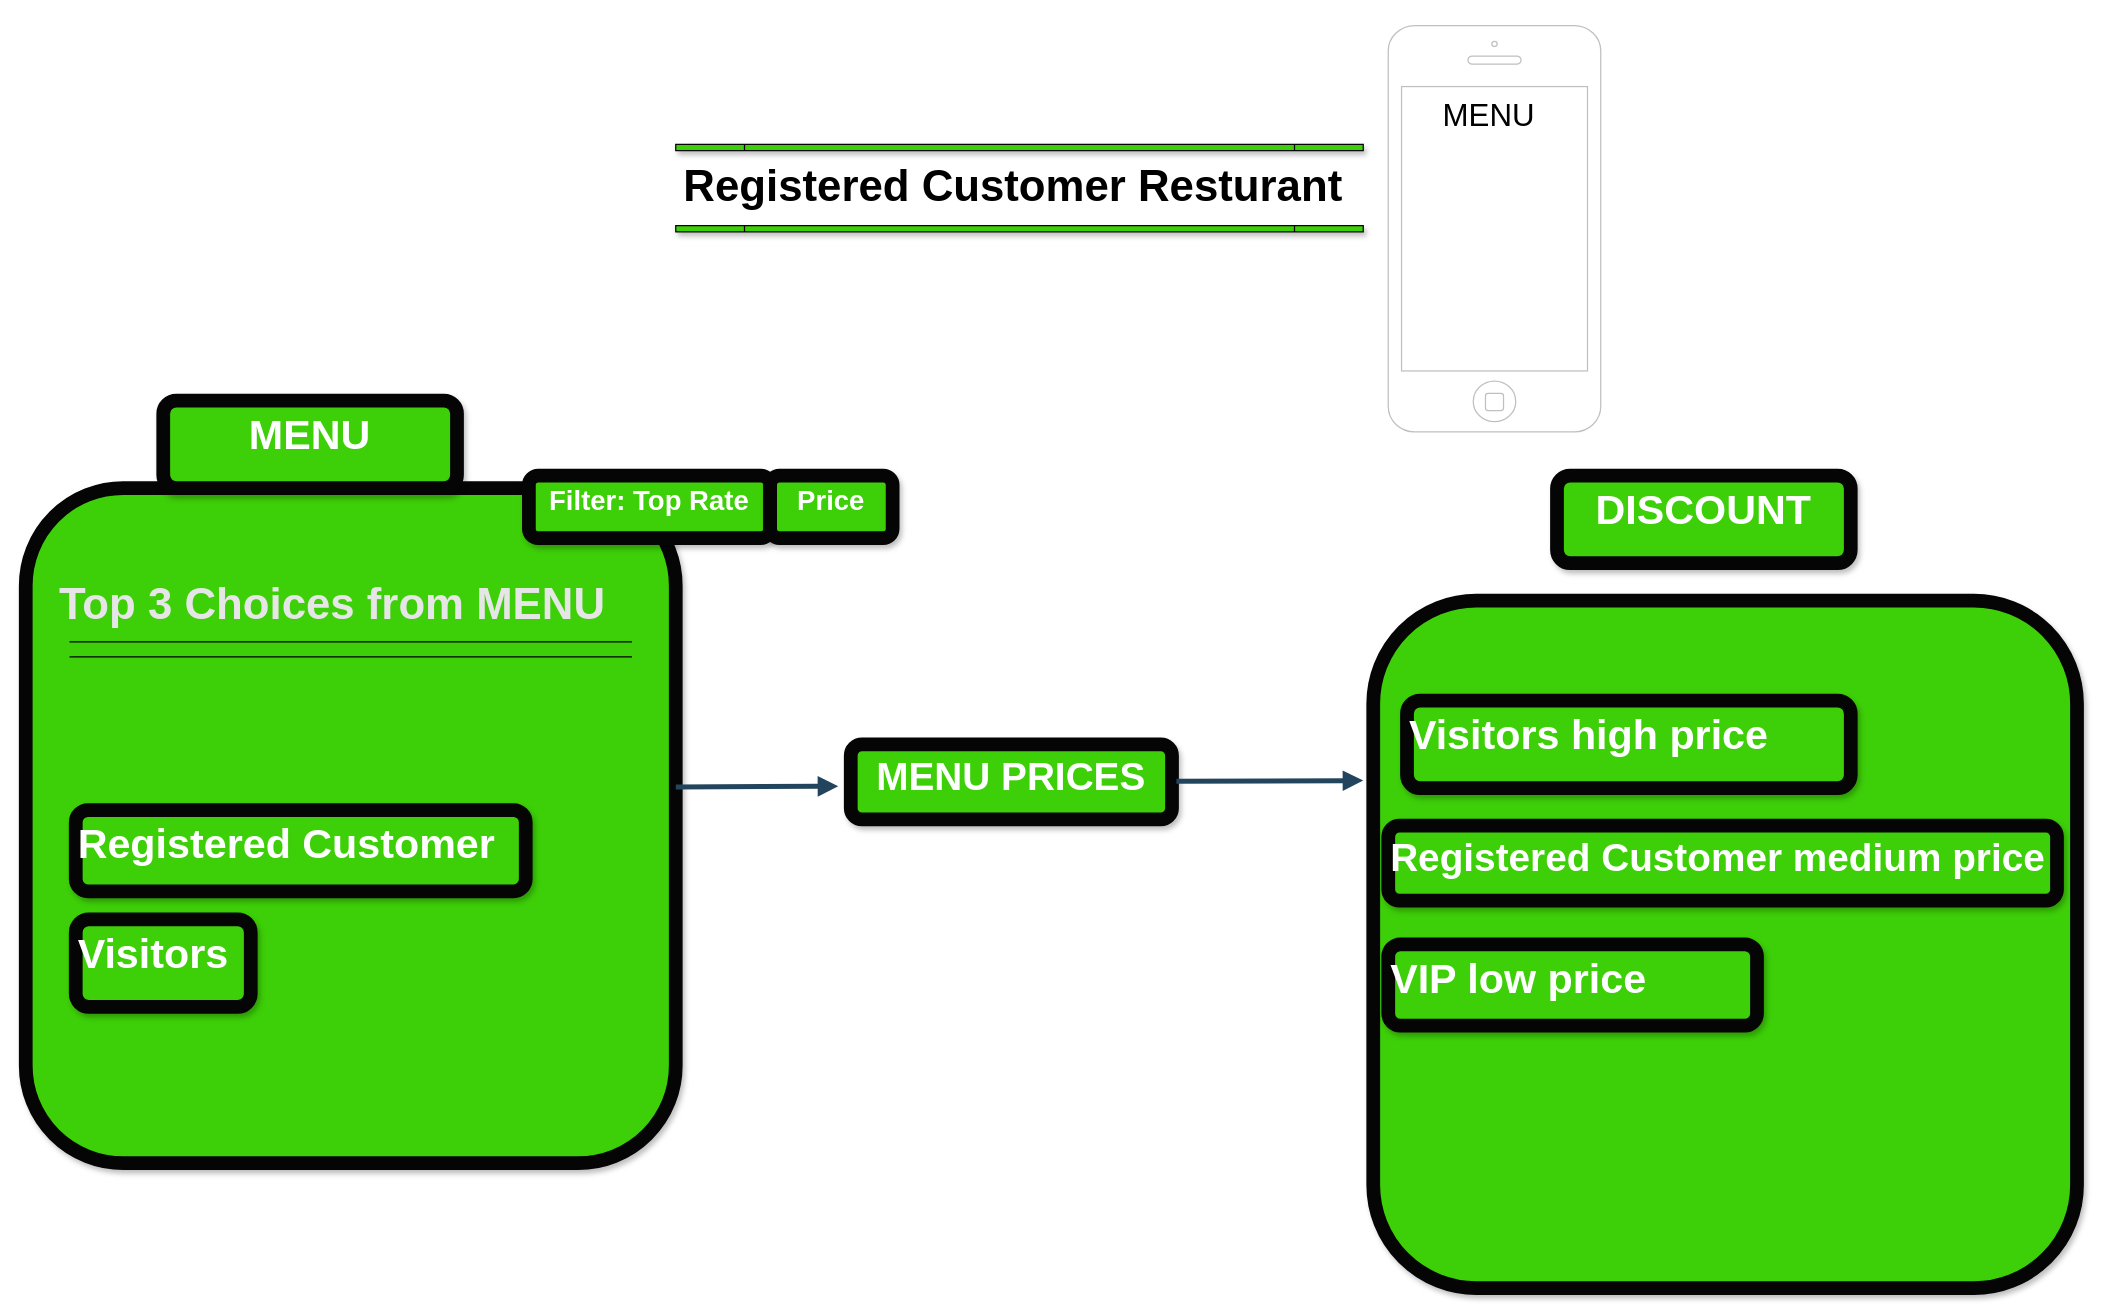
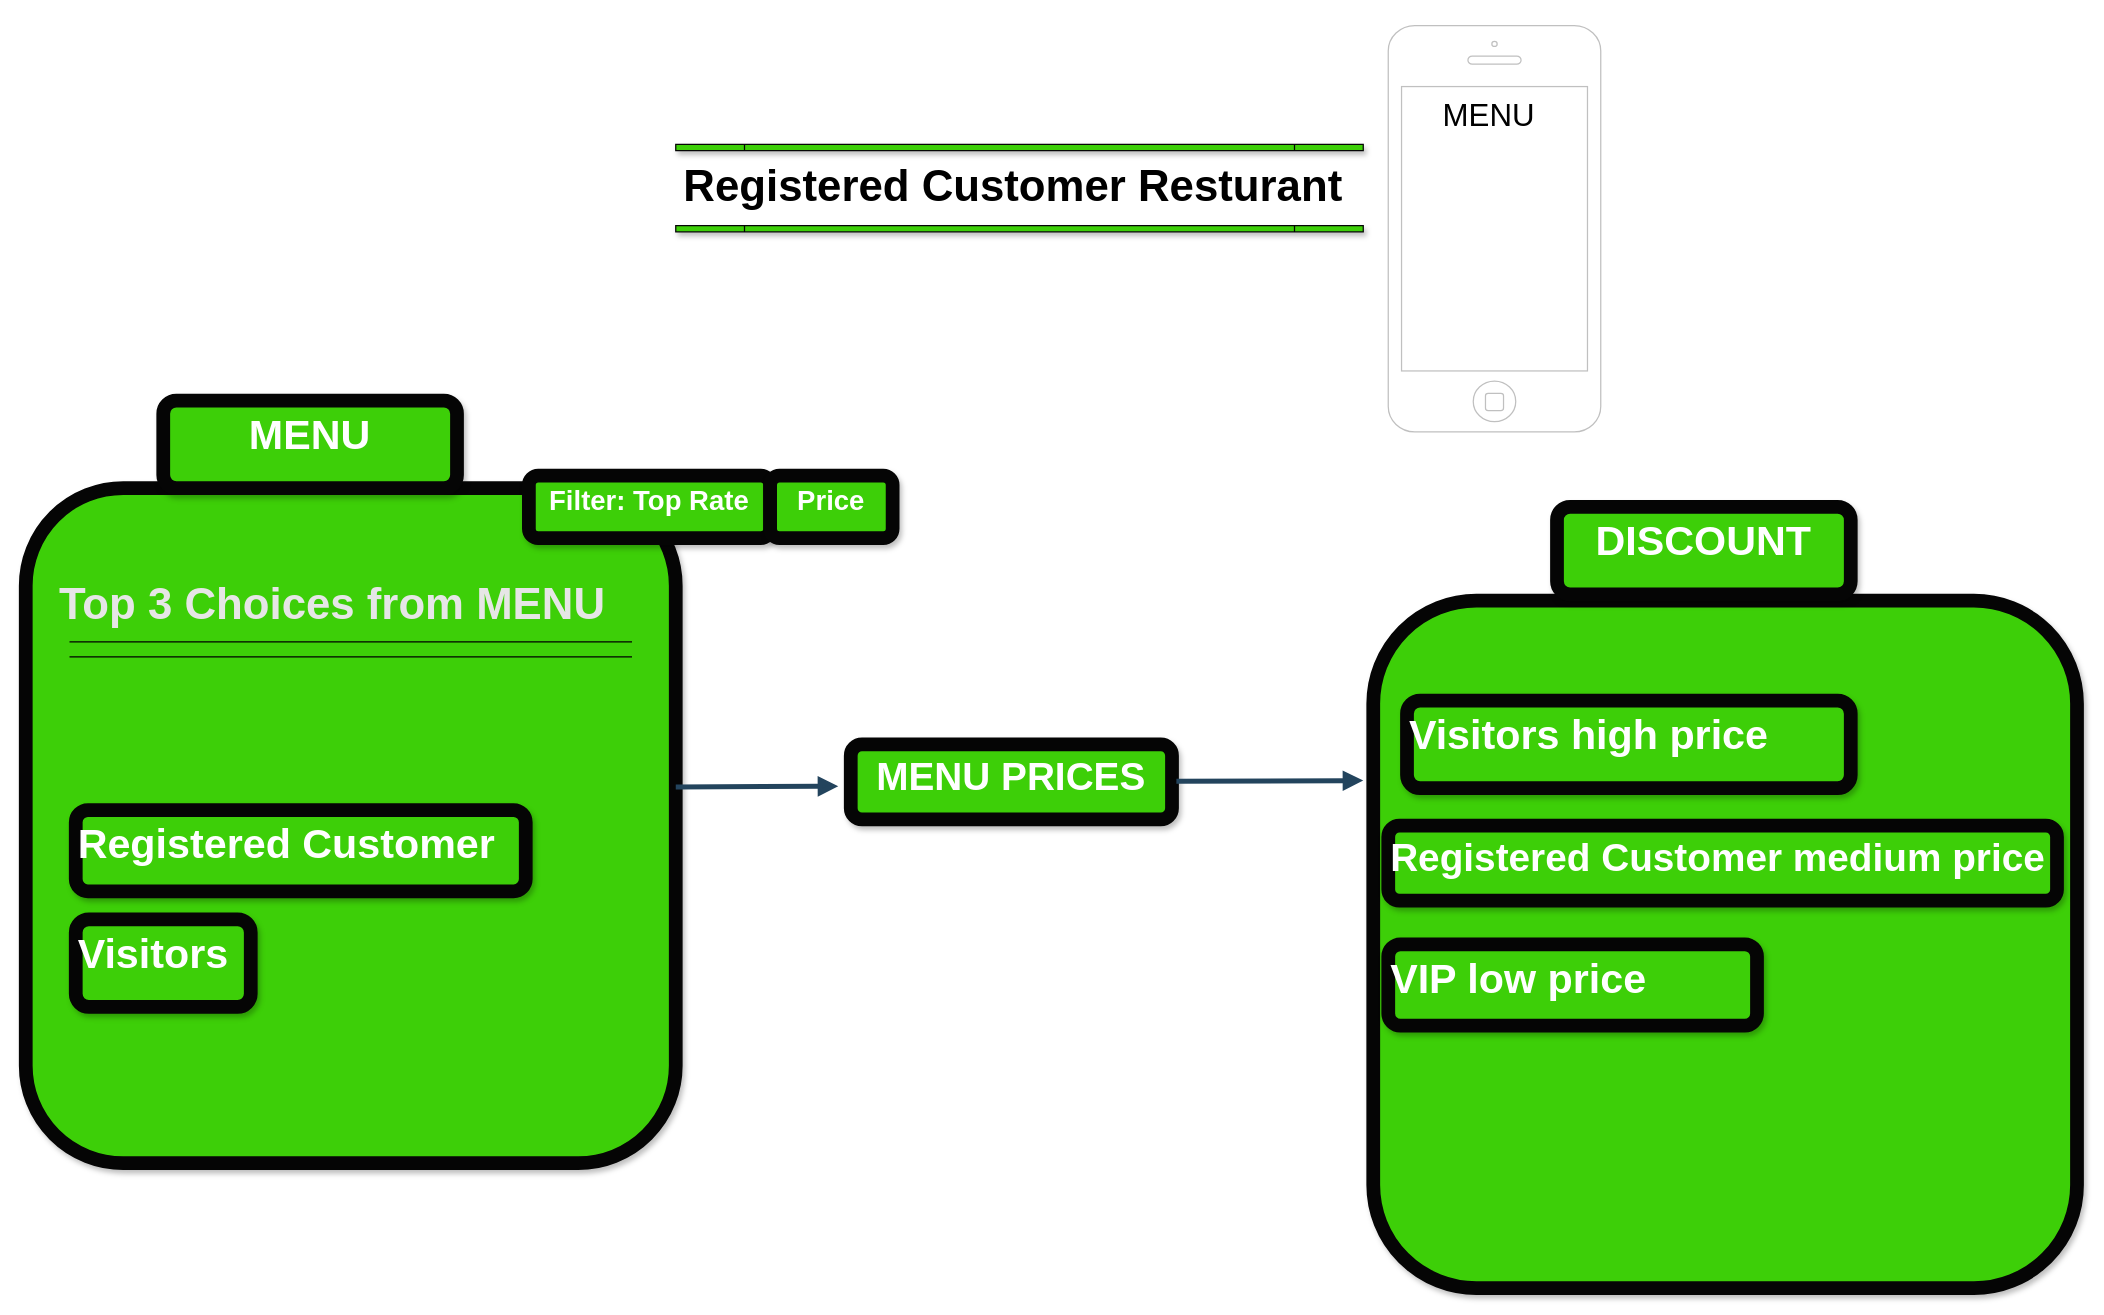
(1704, 519) -> (1704, 551)
